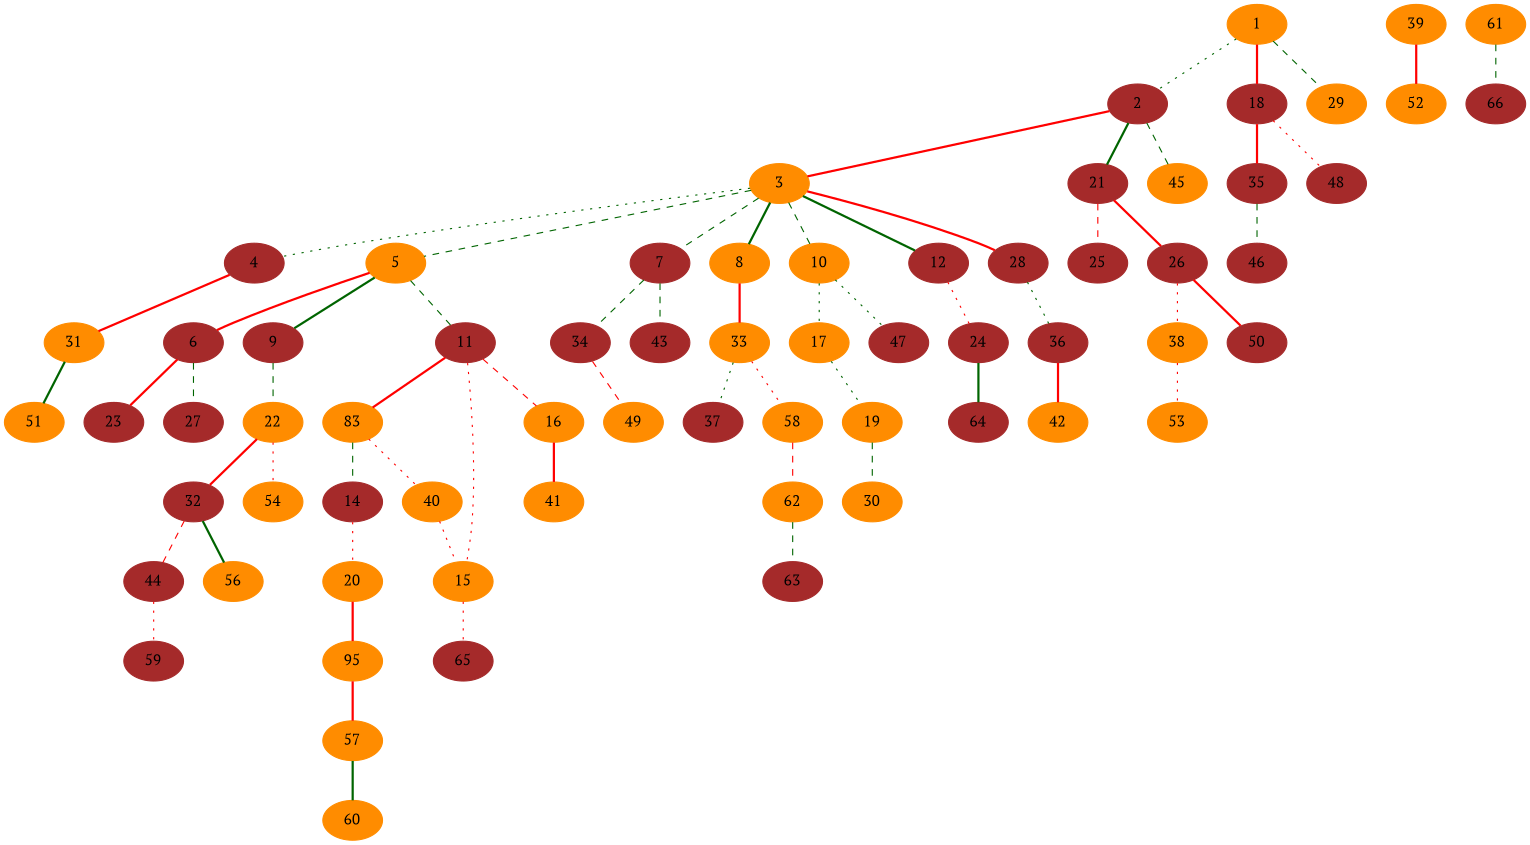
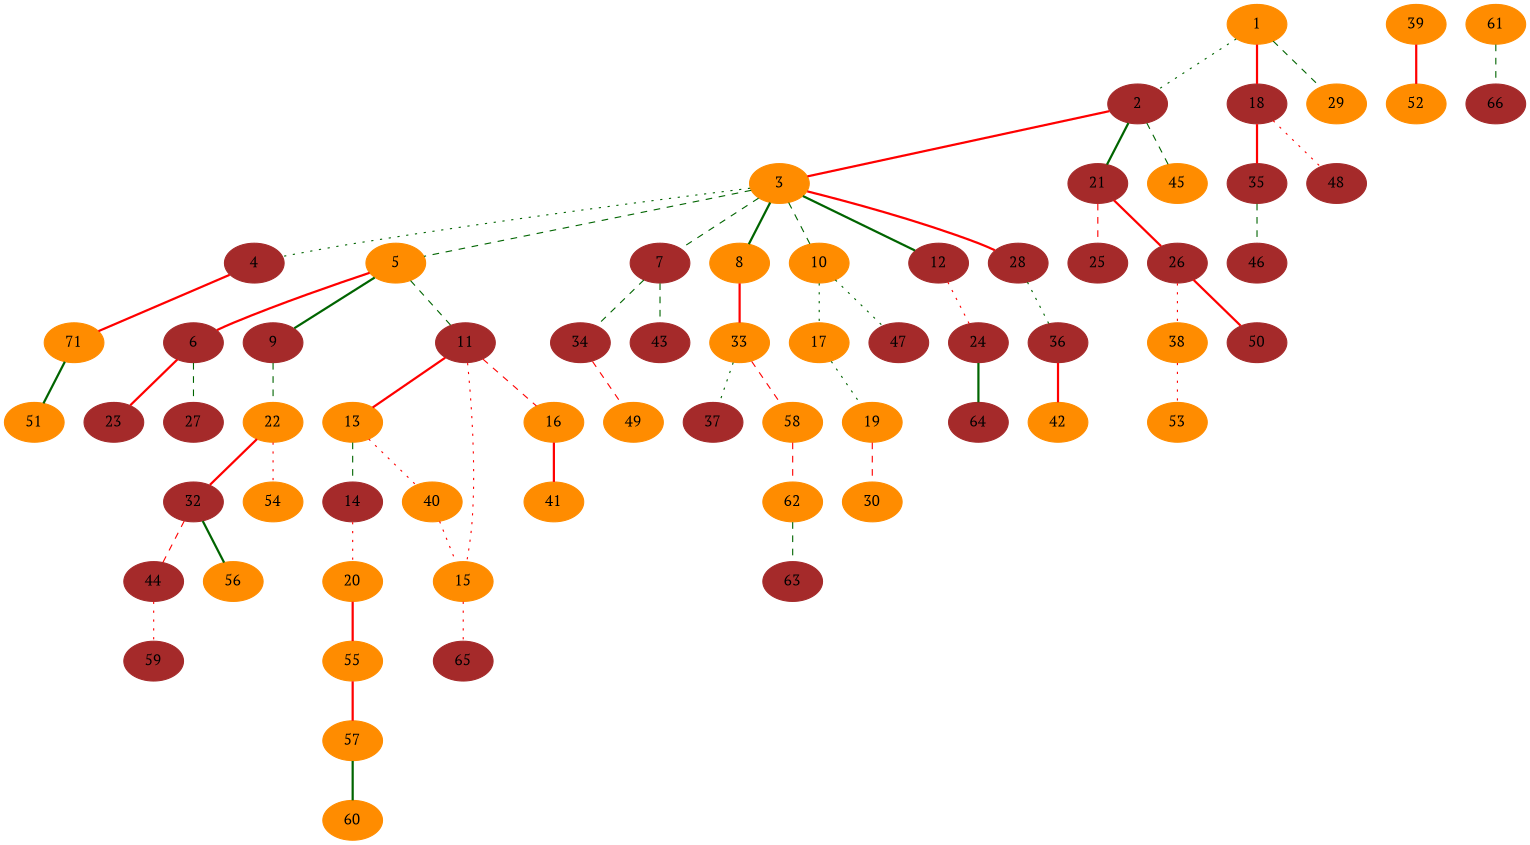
(74, 343) -> (74, 343)
(766, 383) -> (766, 383)
(353, 422) -> (353, 422)
(872, 462) -> (872, 462)
(353, 661) -> (353, 661)
